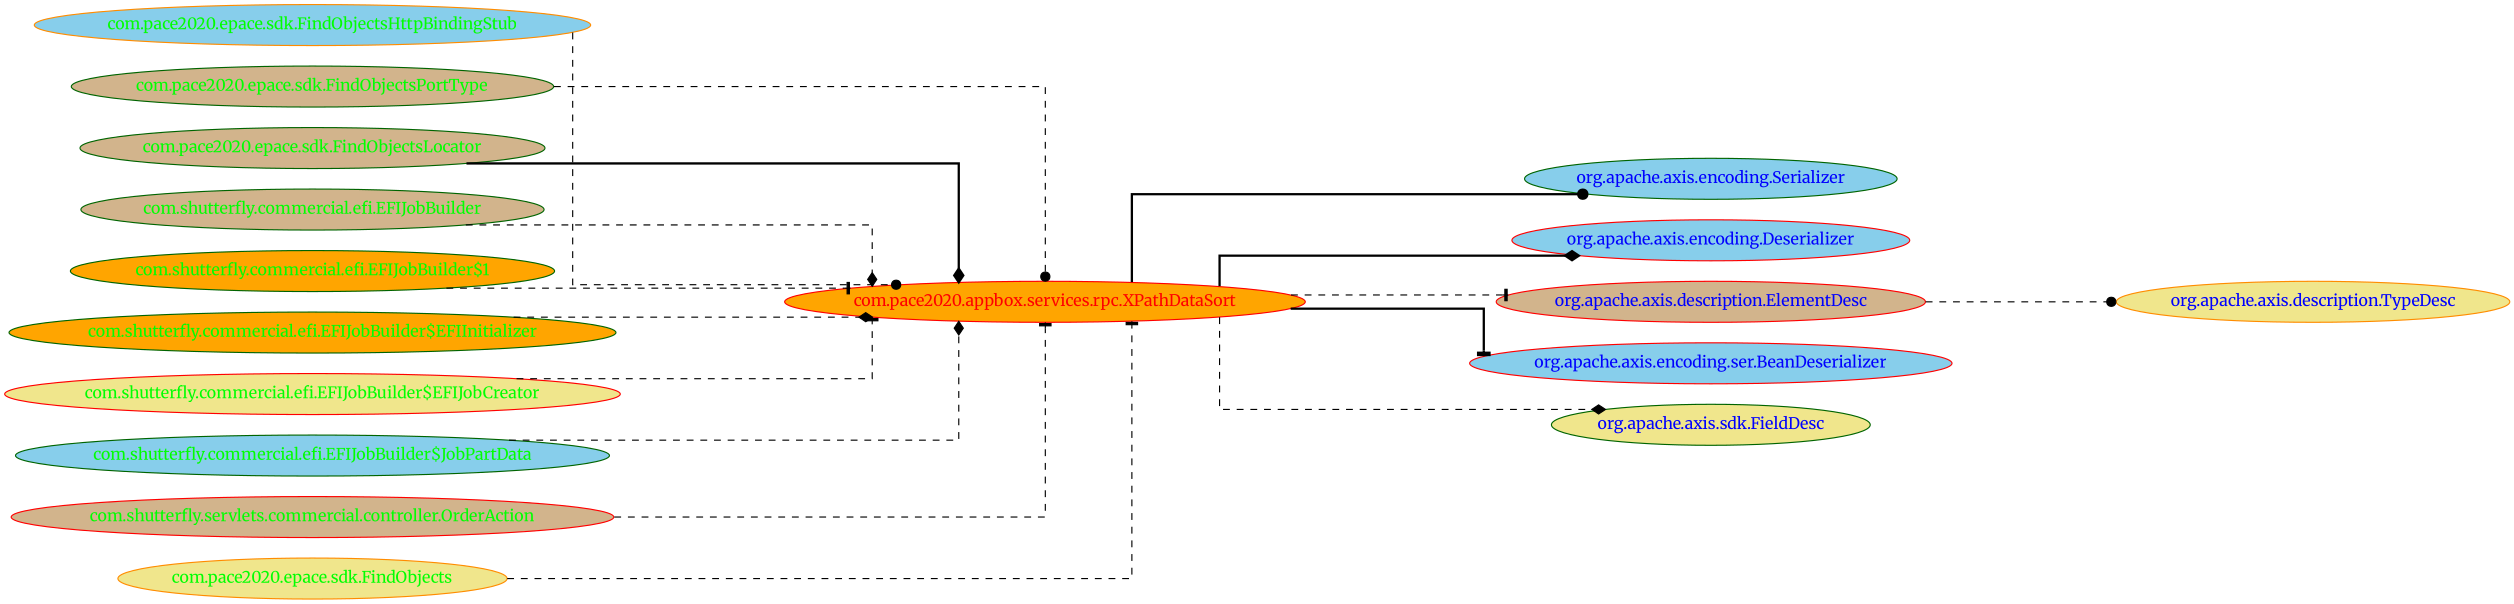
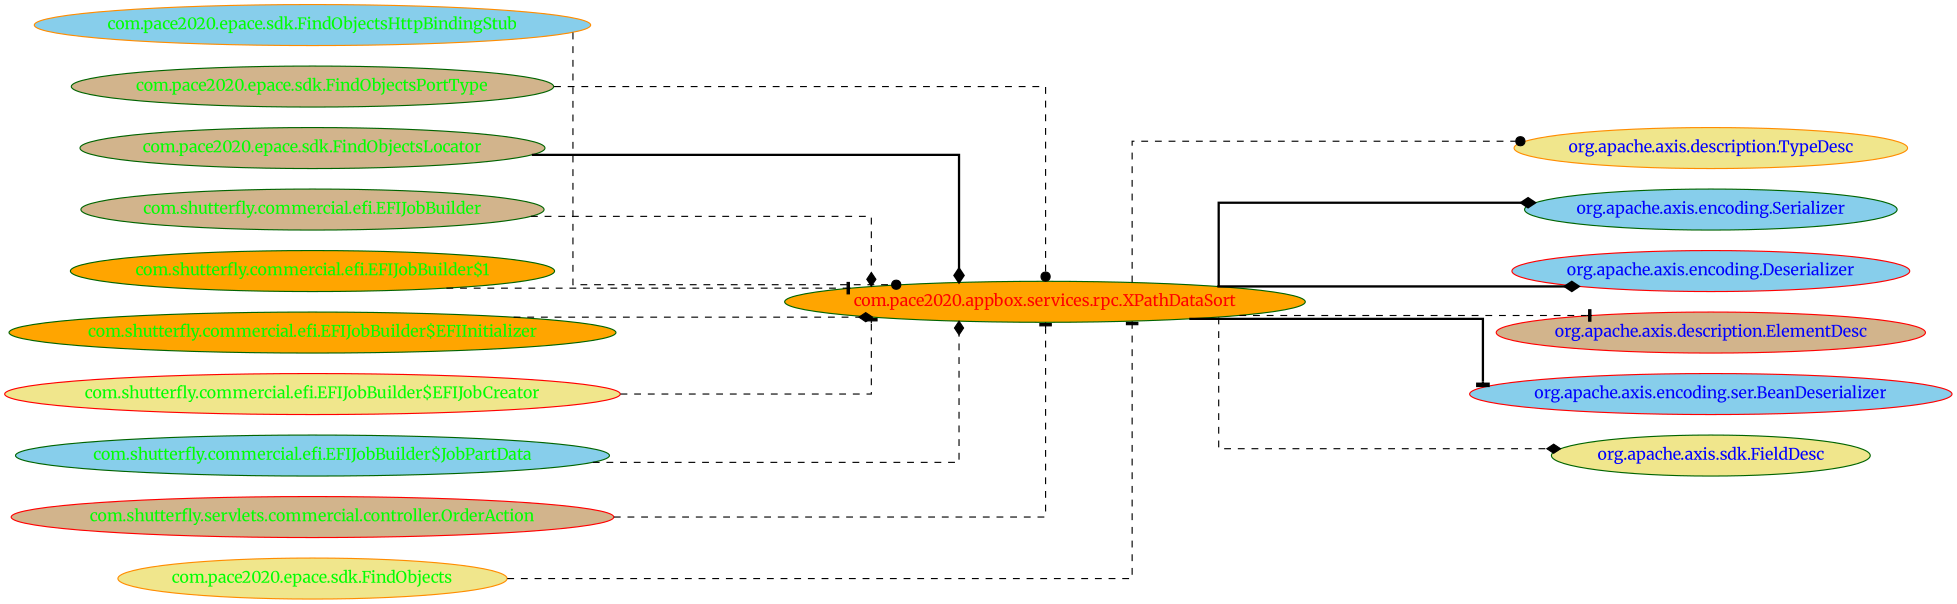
(1311, 194) -> (1328, 203)
(1045, 302) -> (1045, 302)
(2016, 302) -> (1253, 141)
